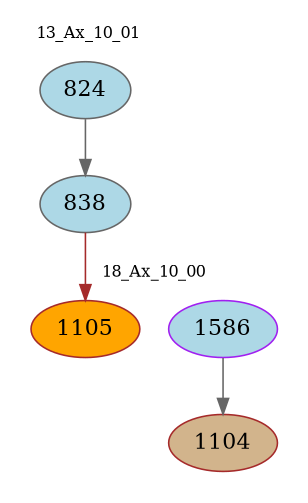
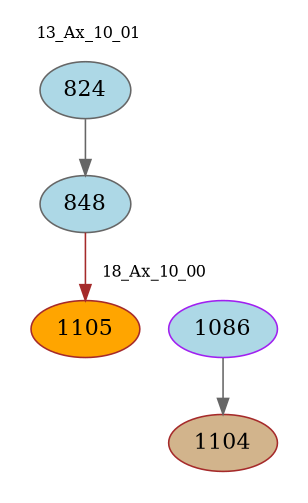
(85, 204) -> (85, 204)
(223, 329) -> (223, 329)
